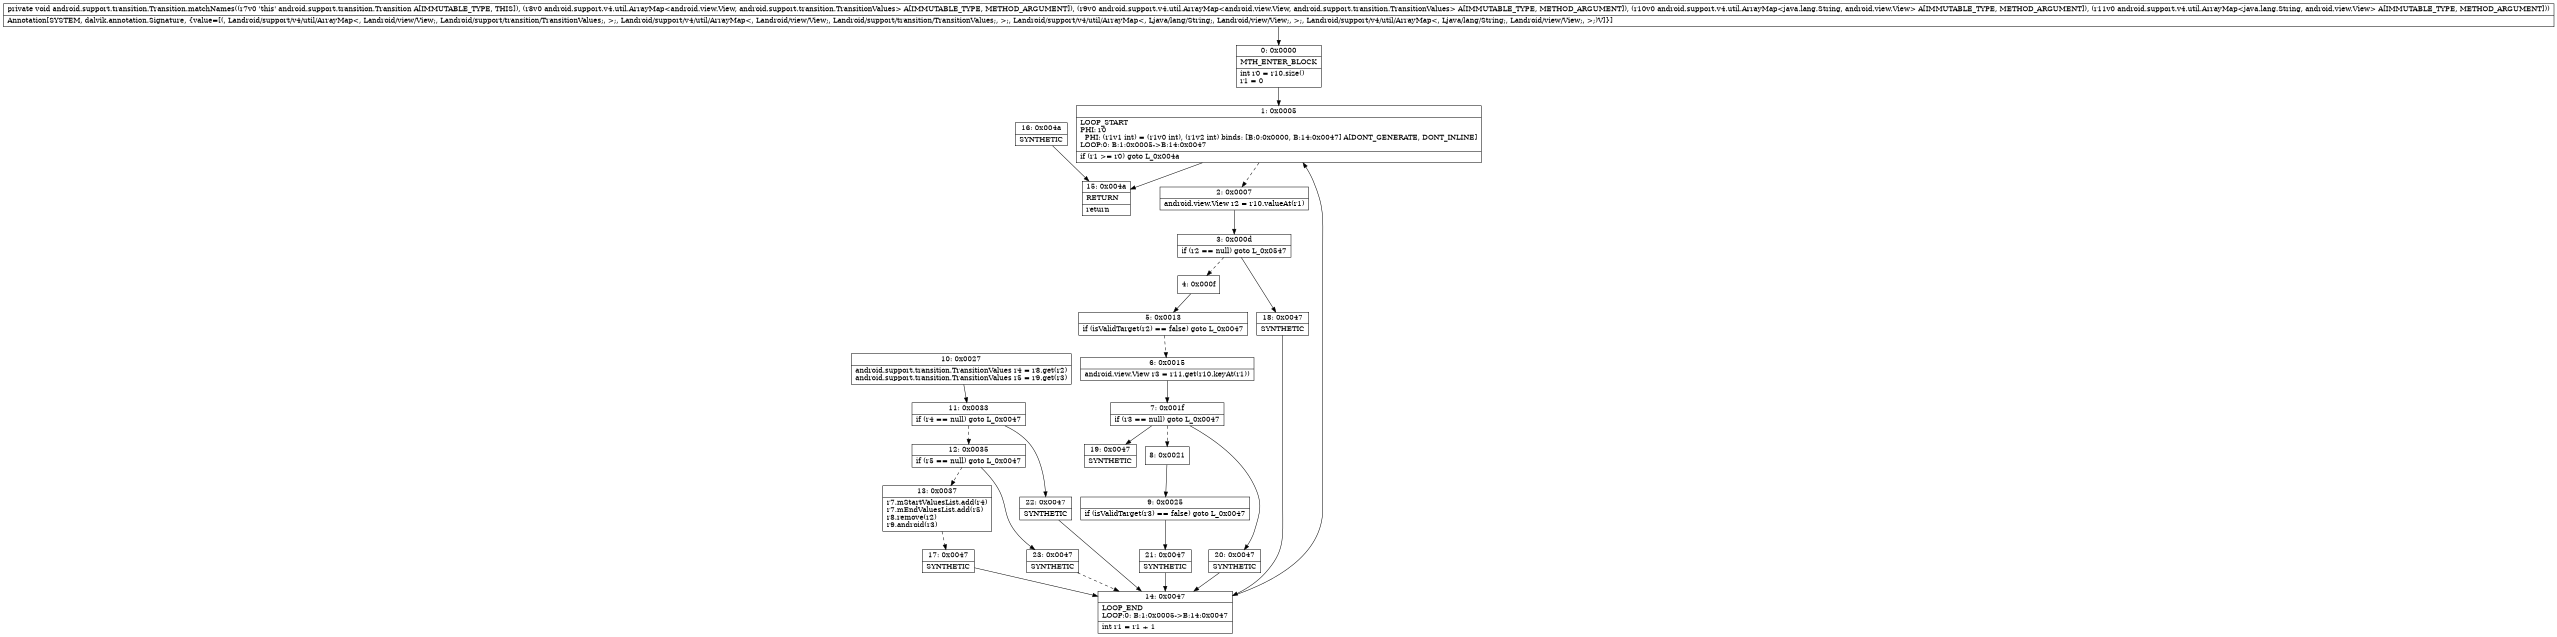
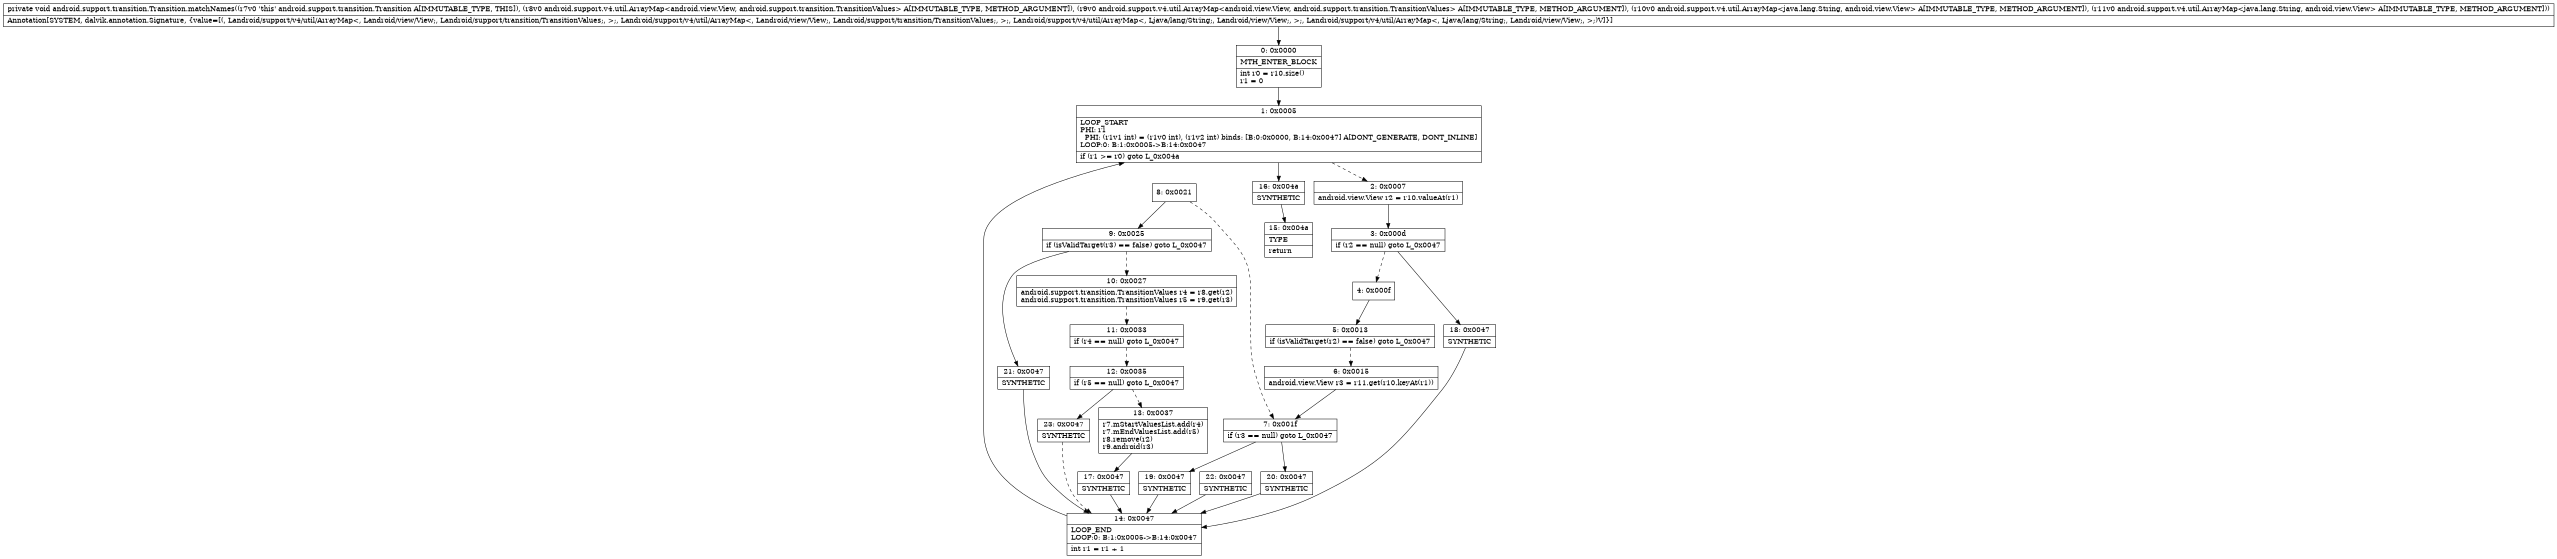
(1094, 130) -> (1094, 130)
(1169, 175) -> (1279, 169)
(1102, 198) -> (1278, 240)
(1234, 251) -> (1388, 246)
none -> (1127, 261)
(965, 391) -> (1127, 313)
(1167, 434) -> (1251, 298)
(1035, 452) -> none
none -> (1154, 502)
(943, 538) -> (1125, 461)
